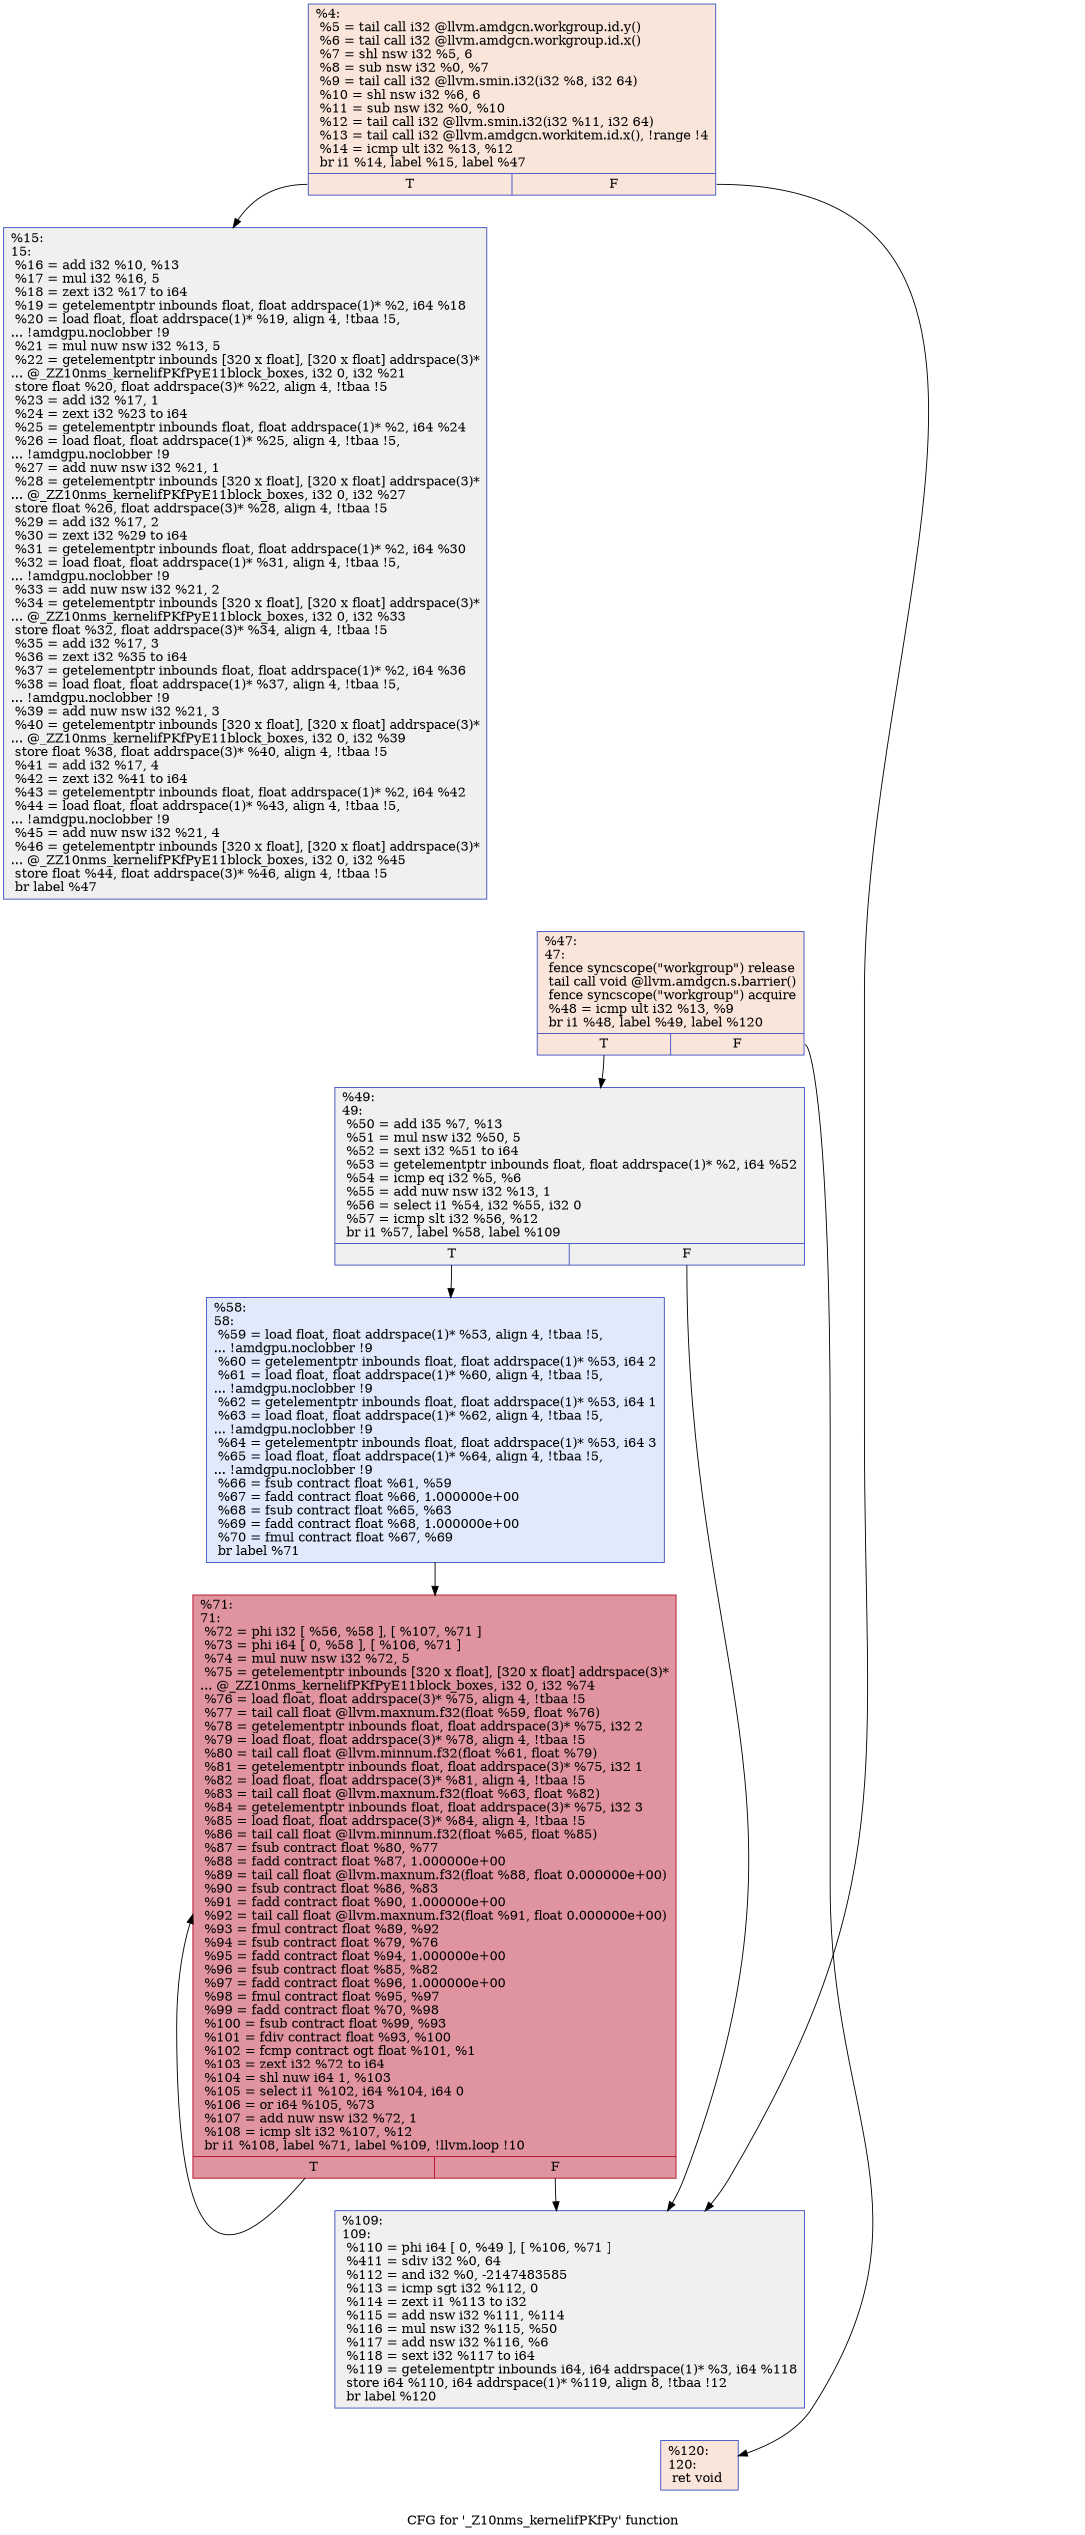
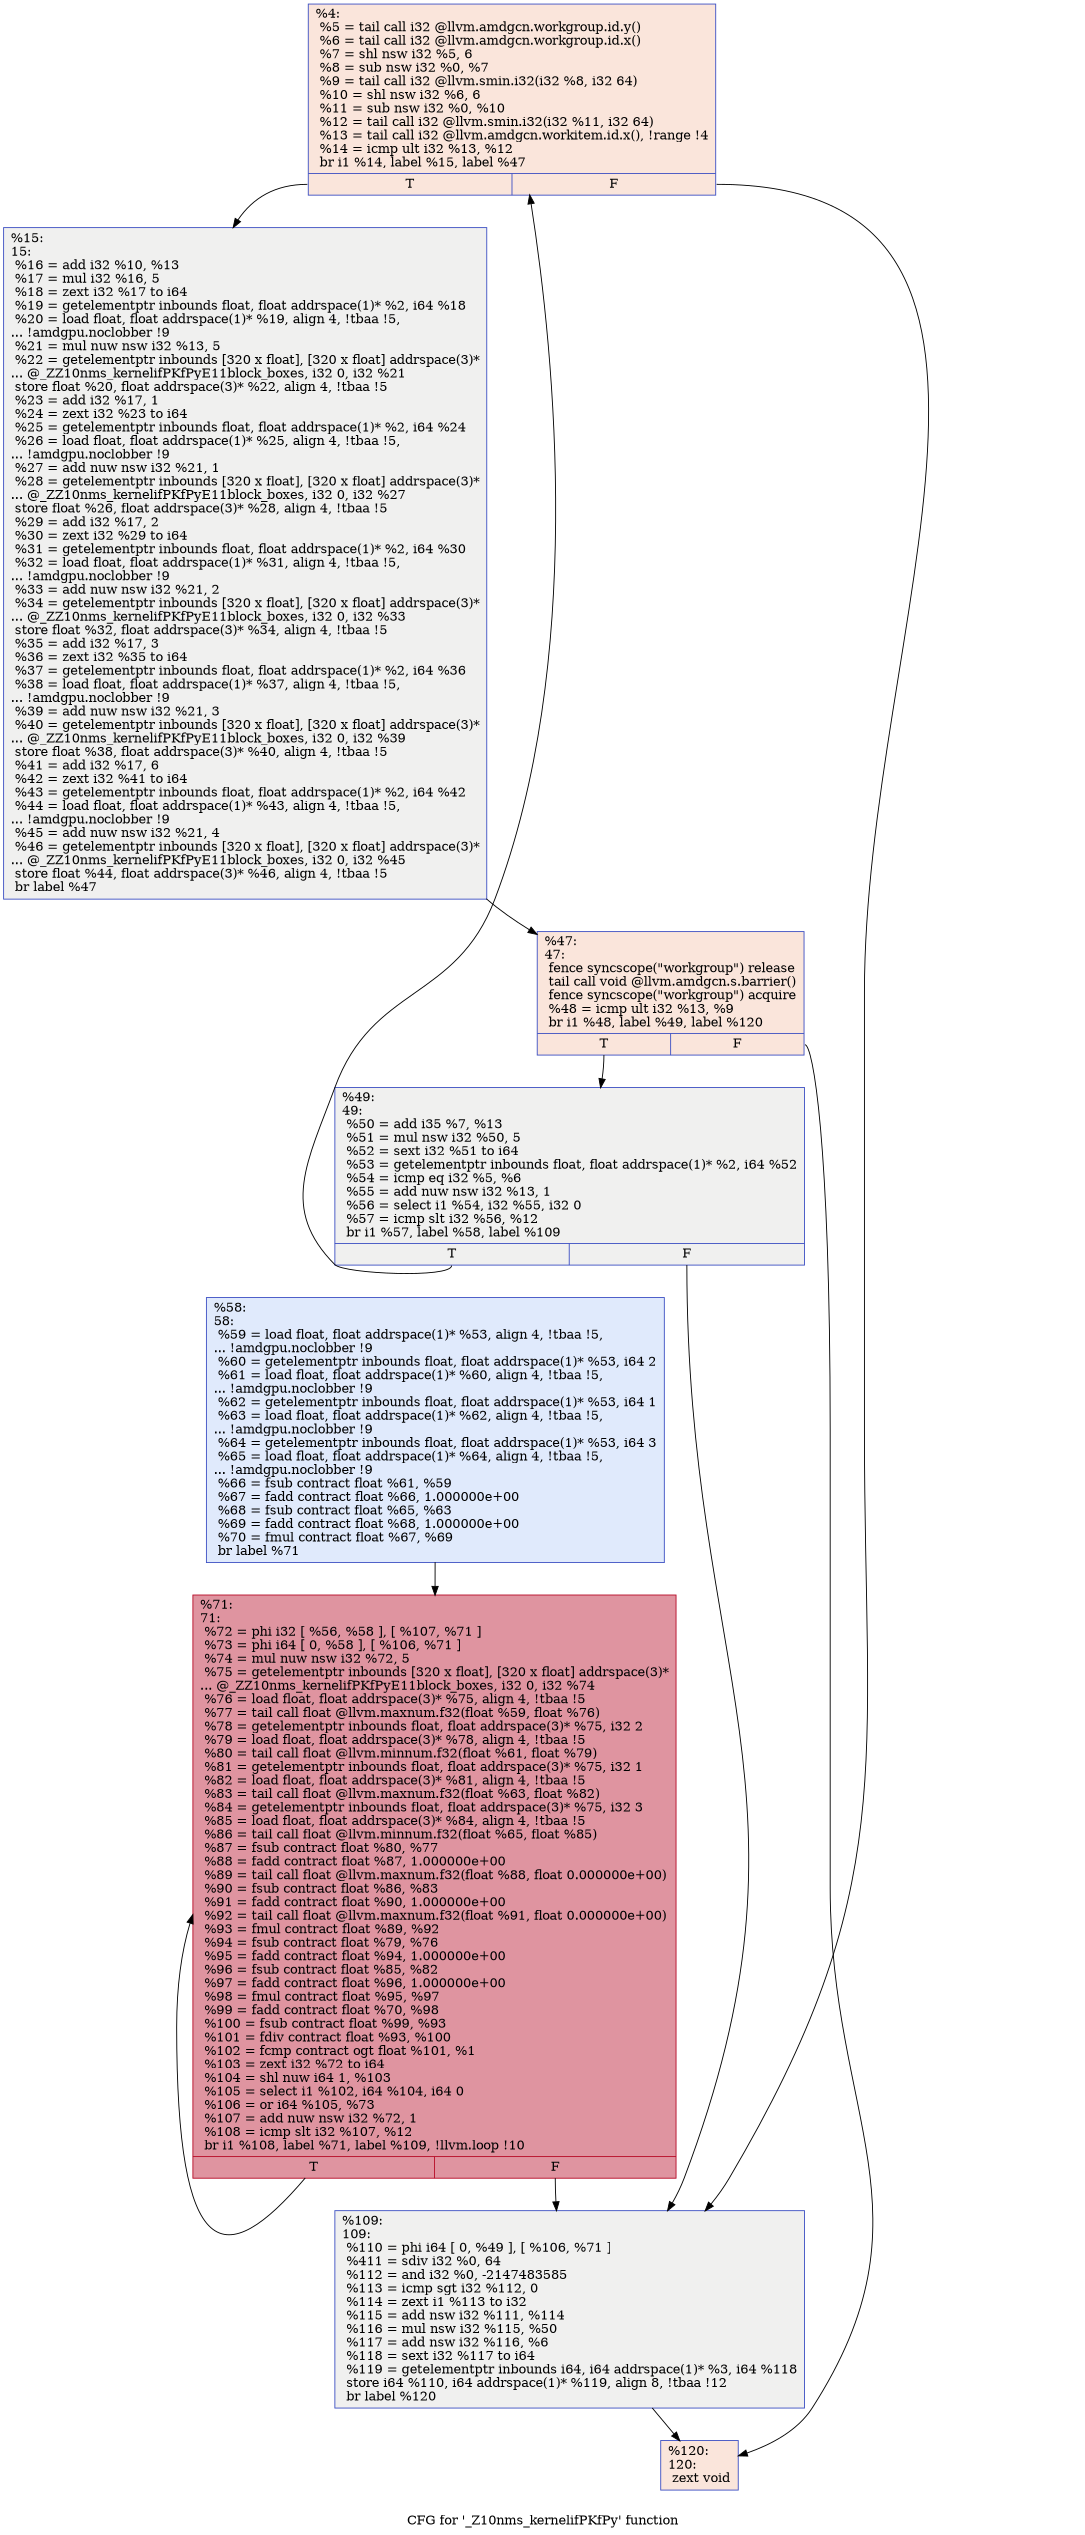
(85, 766) -> (85, 766)
none -> (507, 915)
(451, 1277) -> (516, 832)
none -> (663, 2421)
(695, 2478) -> (699, 2478)
